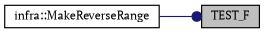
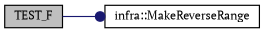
(176, 17) -> (79, 17)
